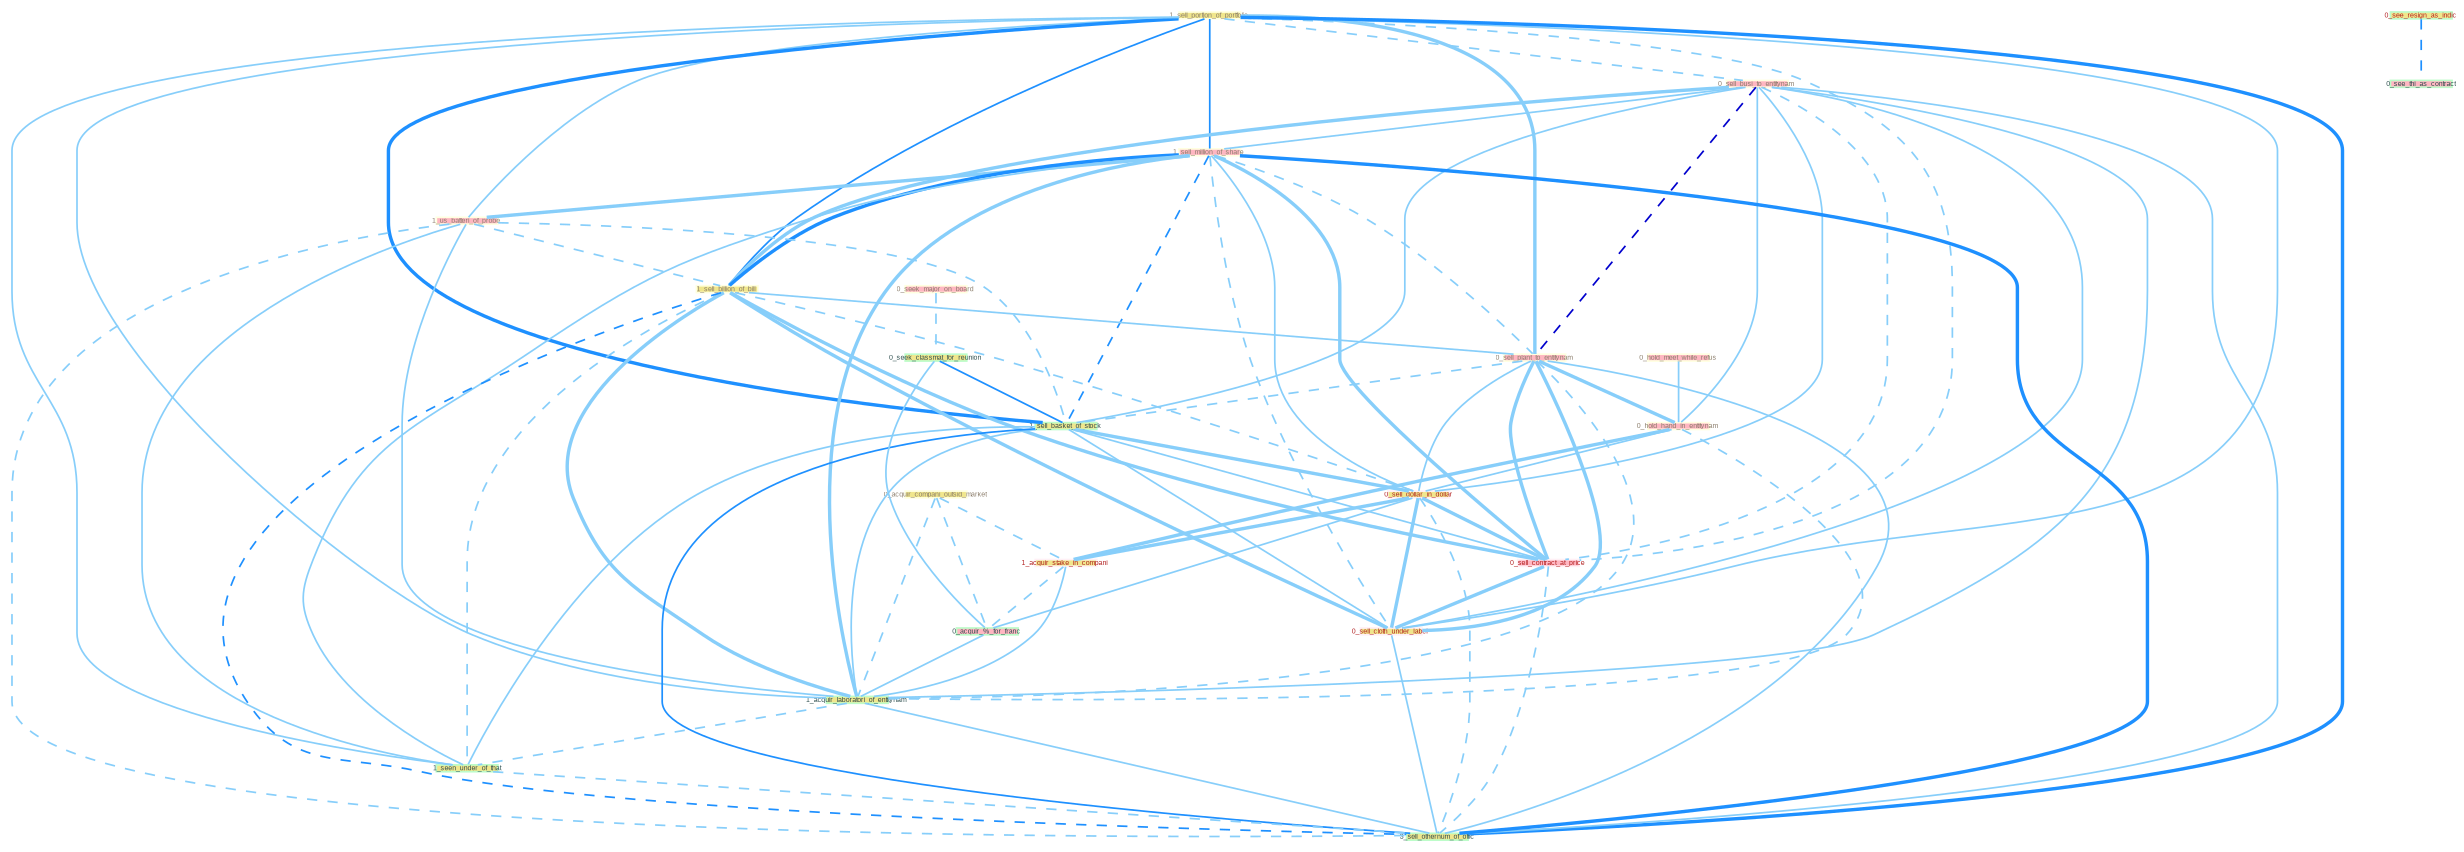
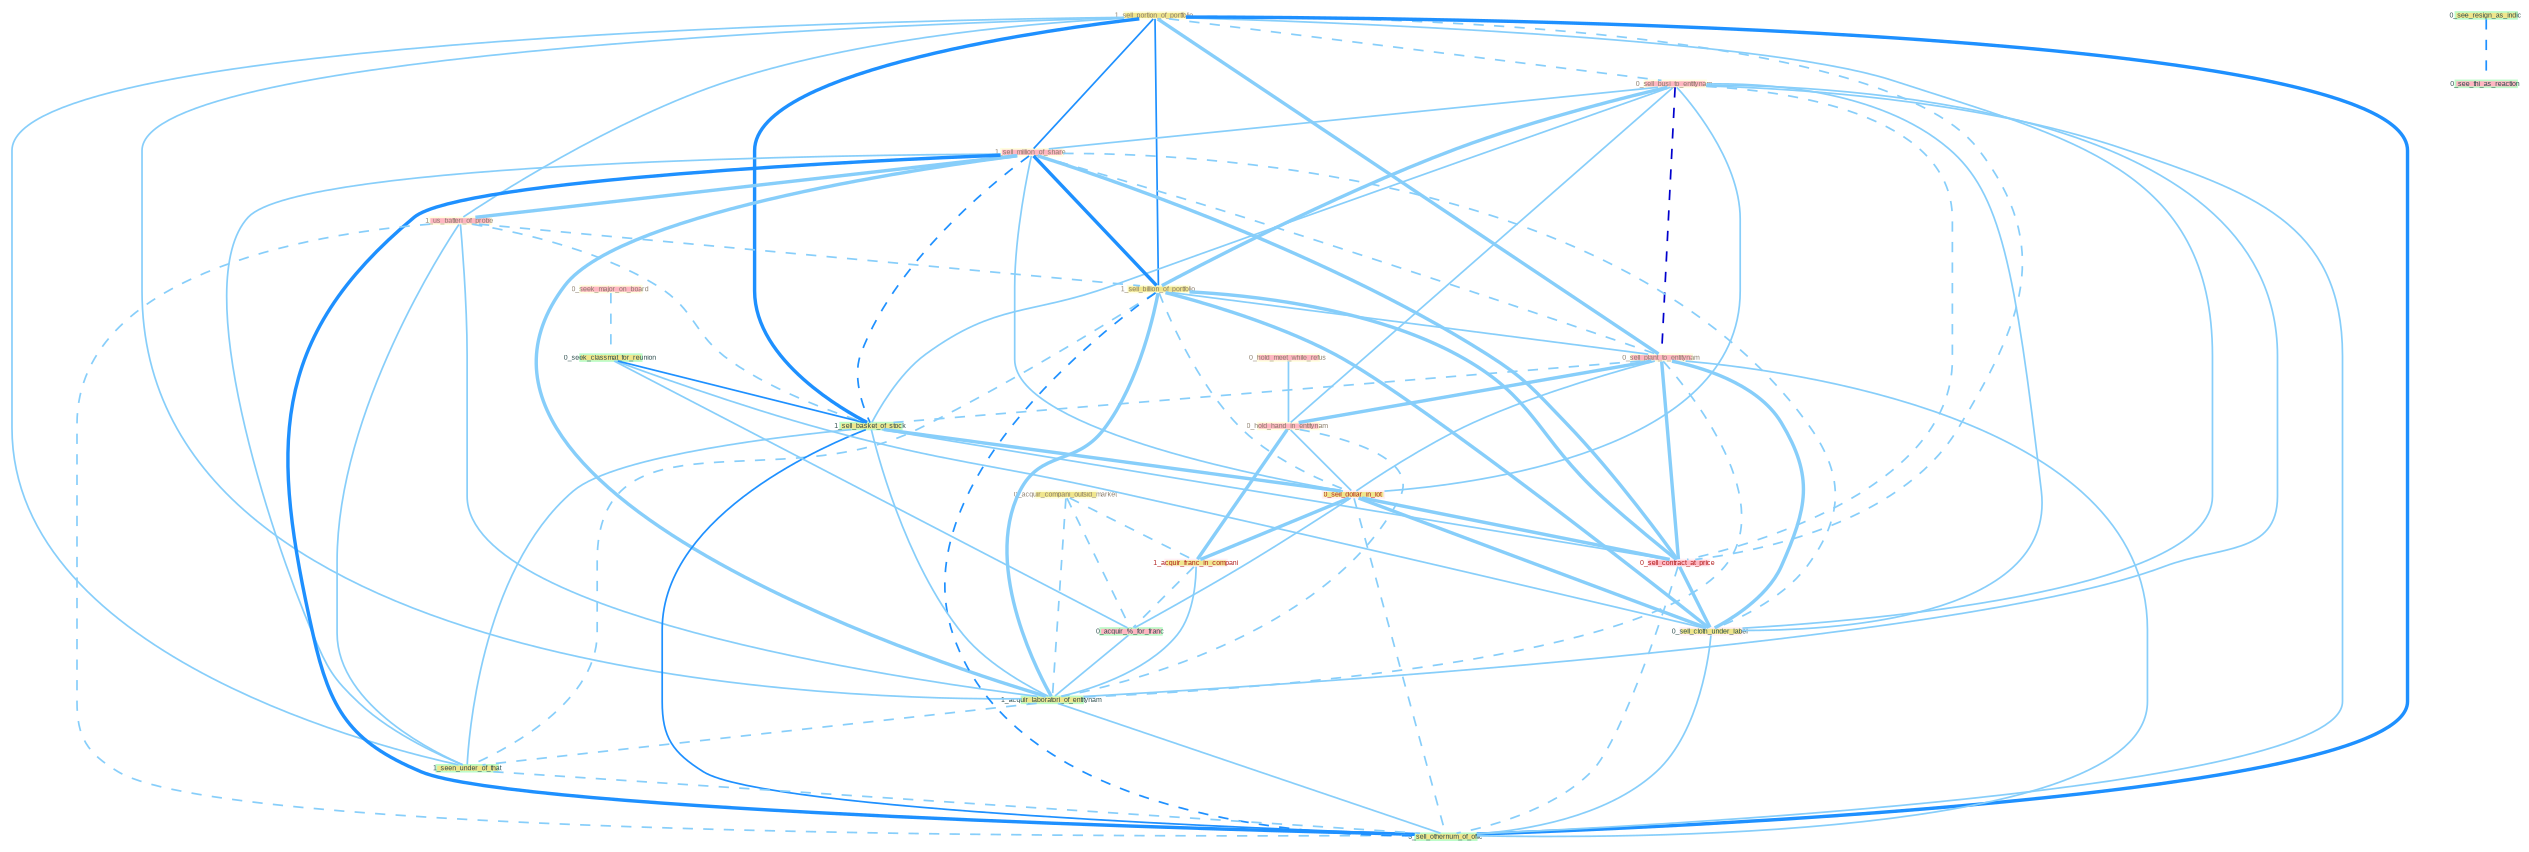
(2421, 15) -> (2486, 15)
(2421, 84) -> (2486, 84)
(727, 289) -> (1158, 289)
(1419, 495) -> (1353, 495)
(1204, 514) -> (1157, 501)
(1066, 563) -> (1196, 563)
(1391, 631) -> (1711, 631)
